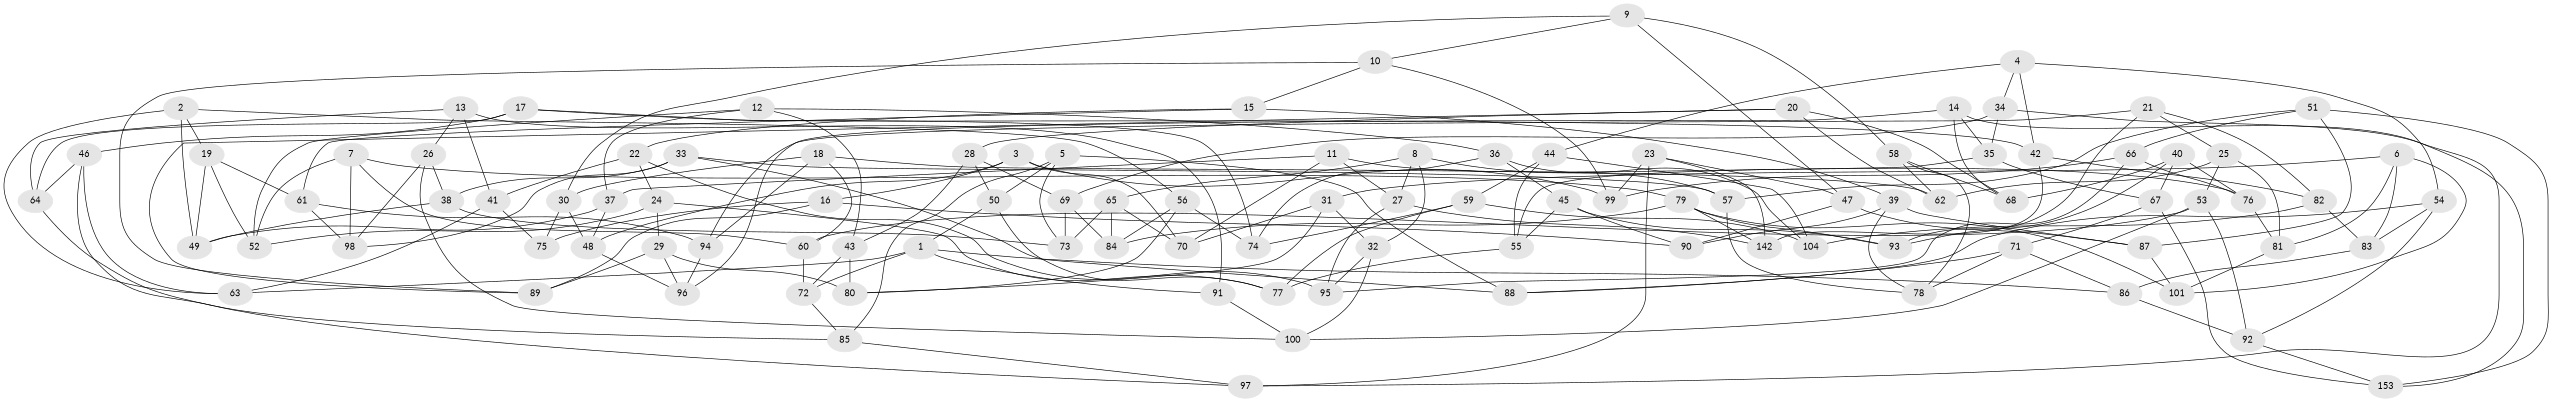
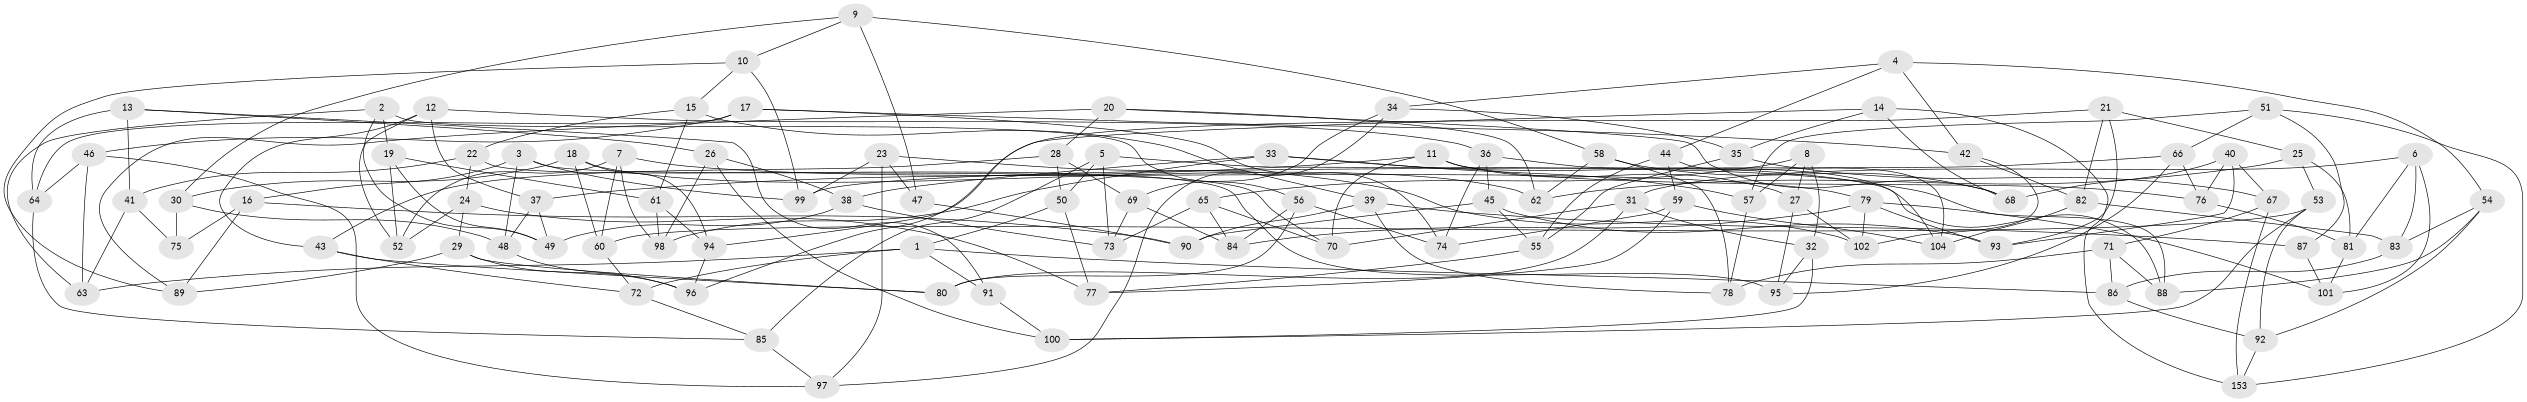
(1993, 230) -> none
(1764, 247) -> (1862, 247)
